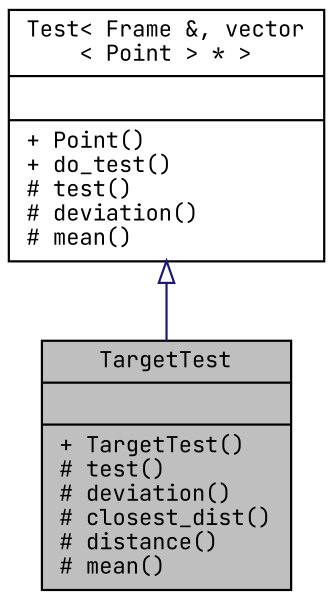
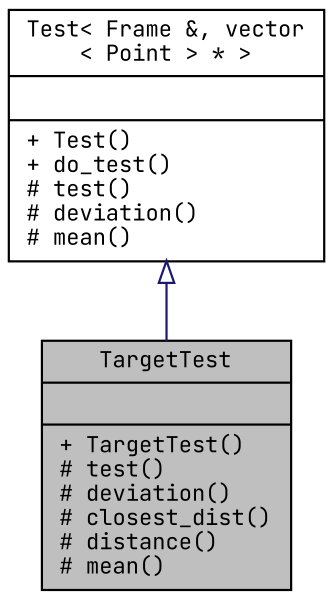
(87, 141) -> (81, 141)
